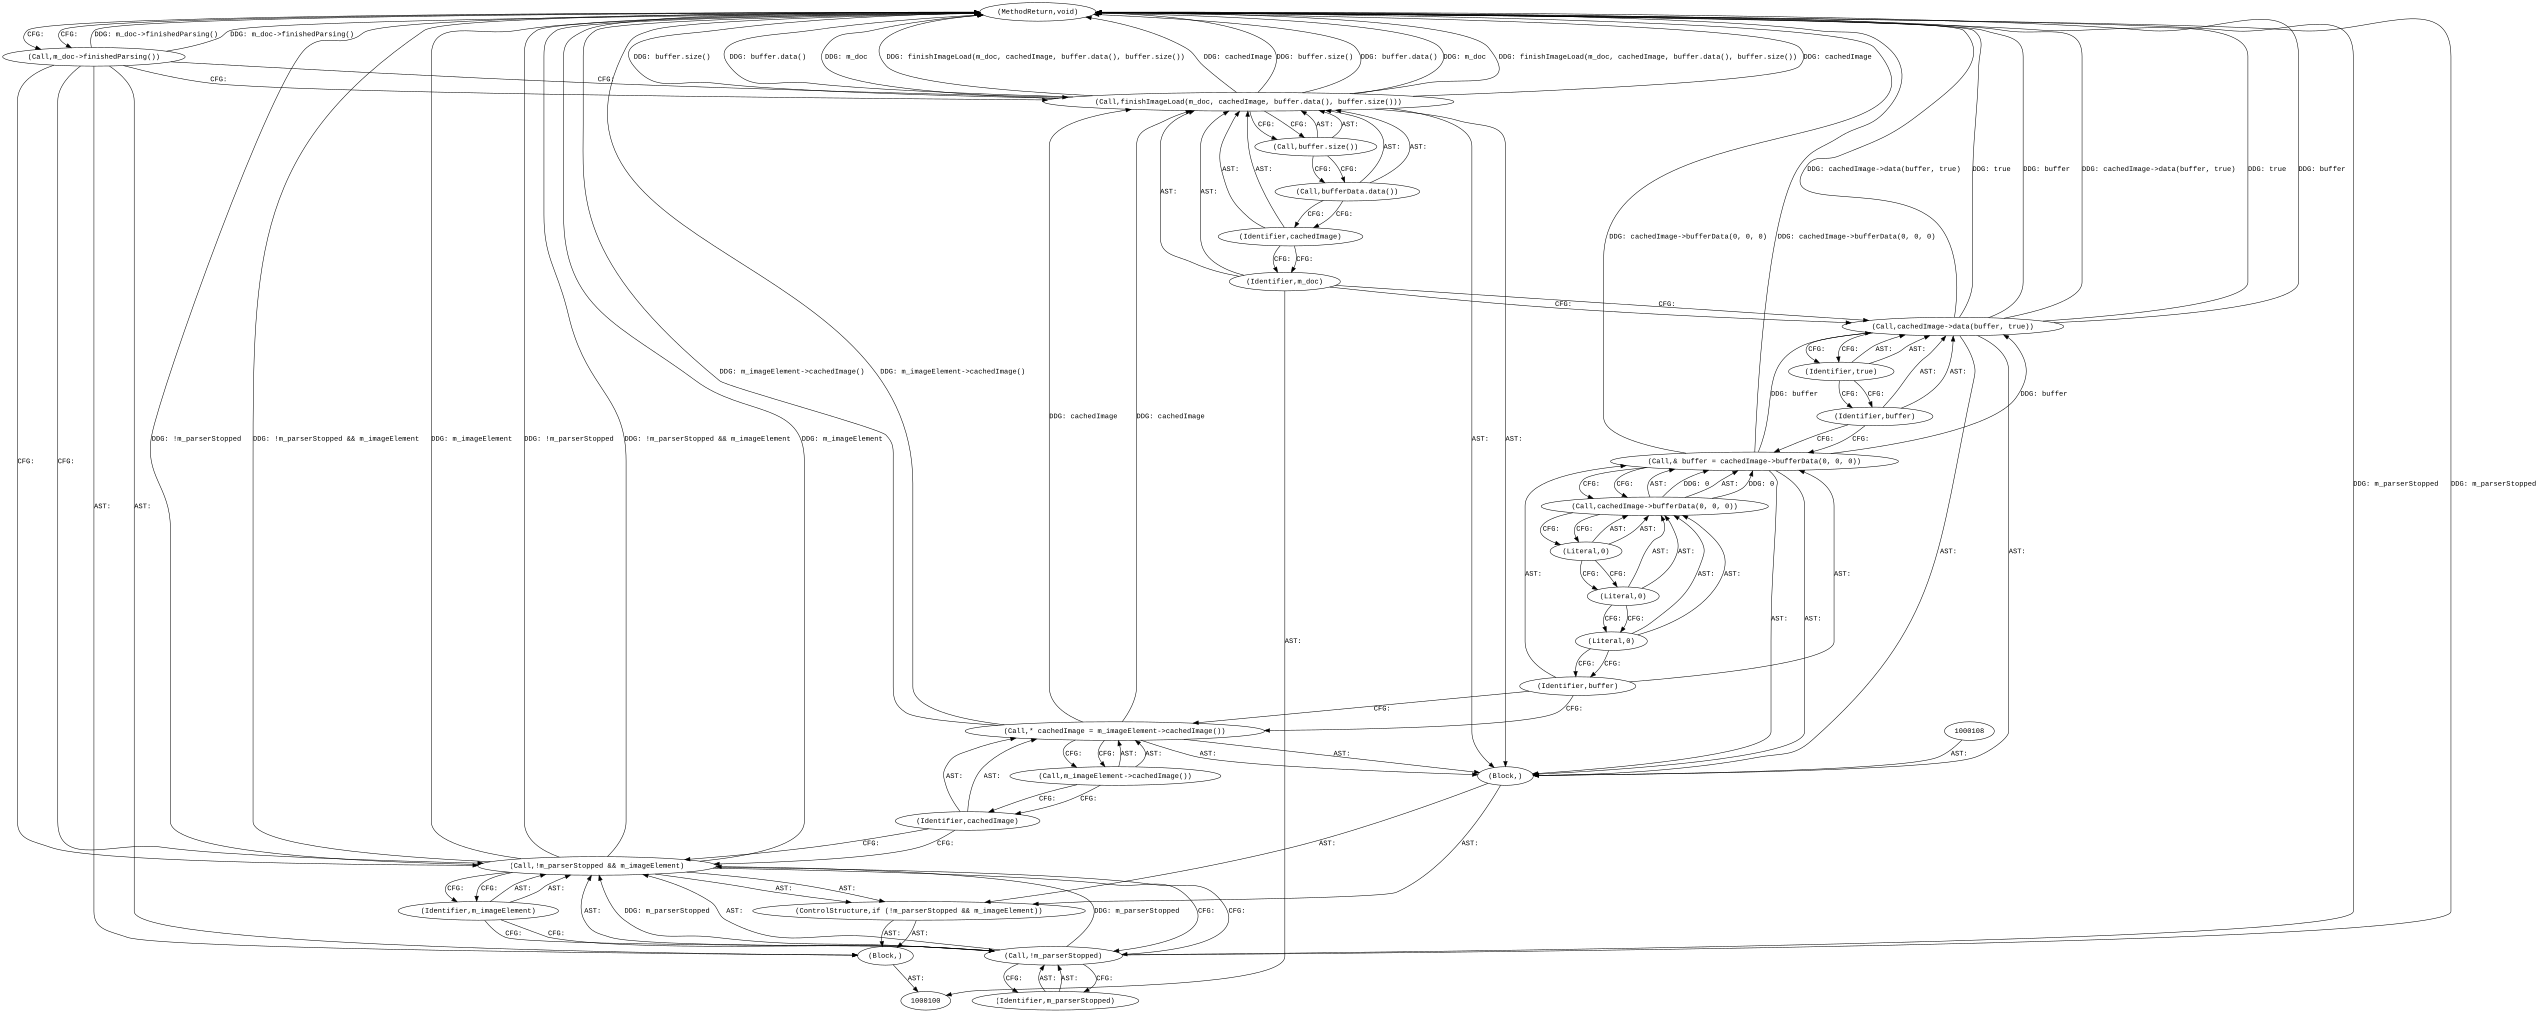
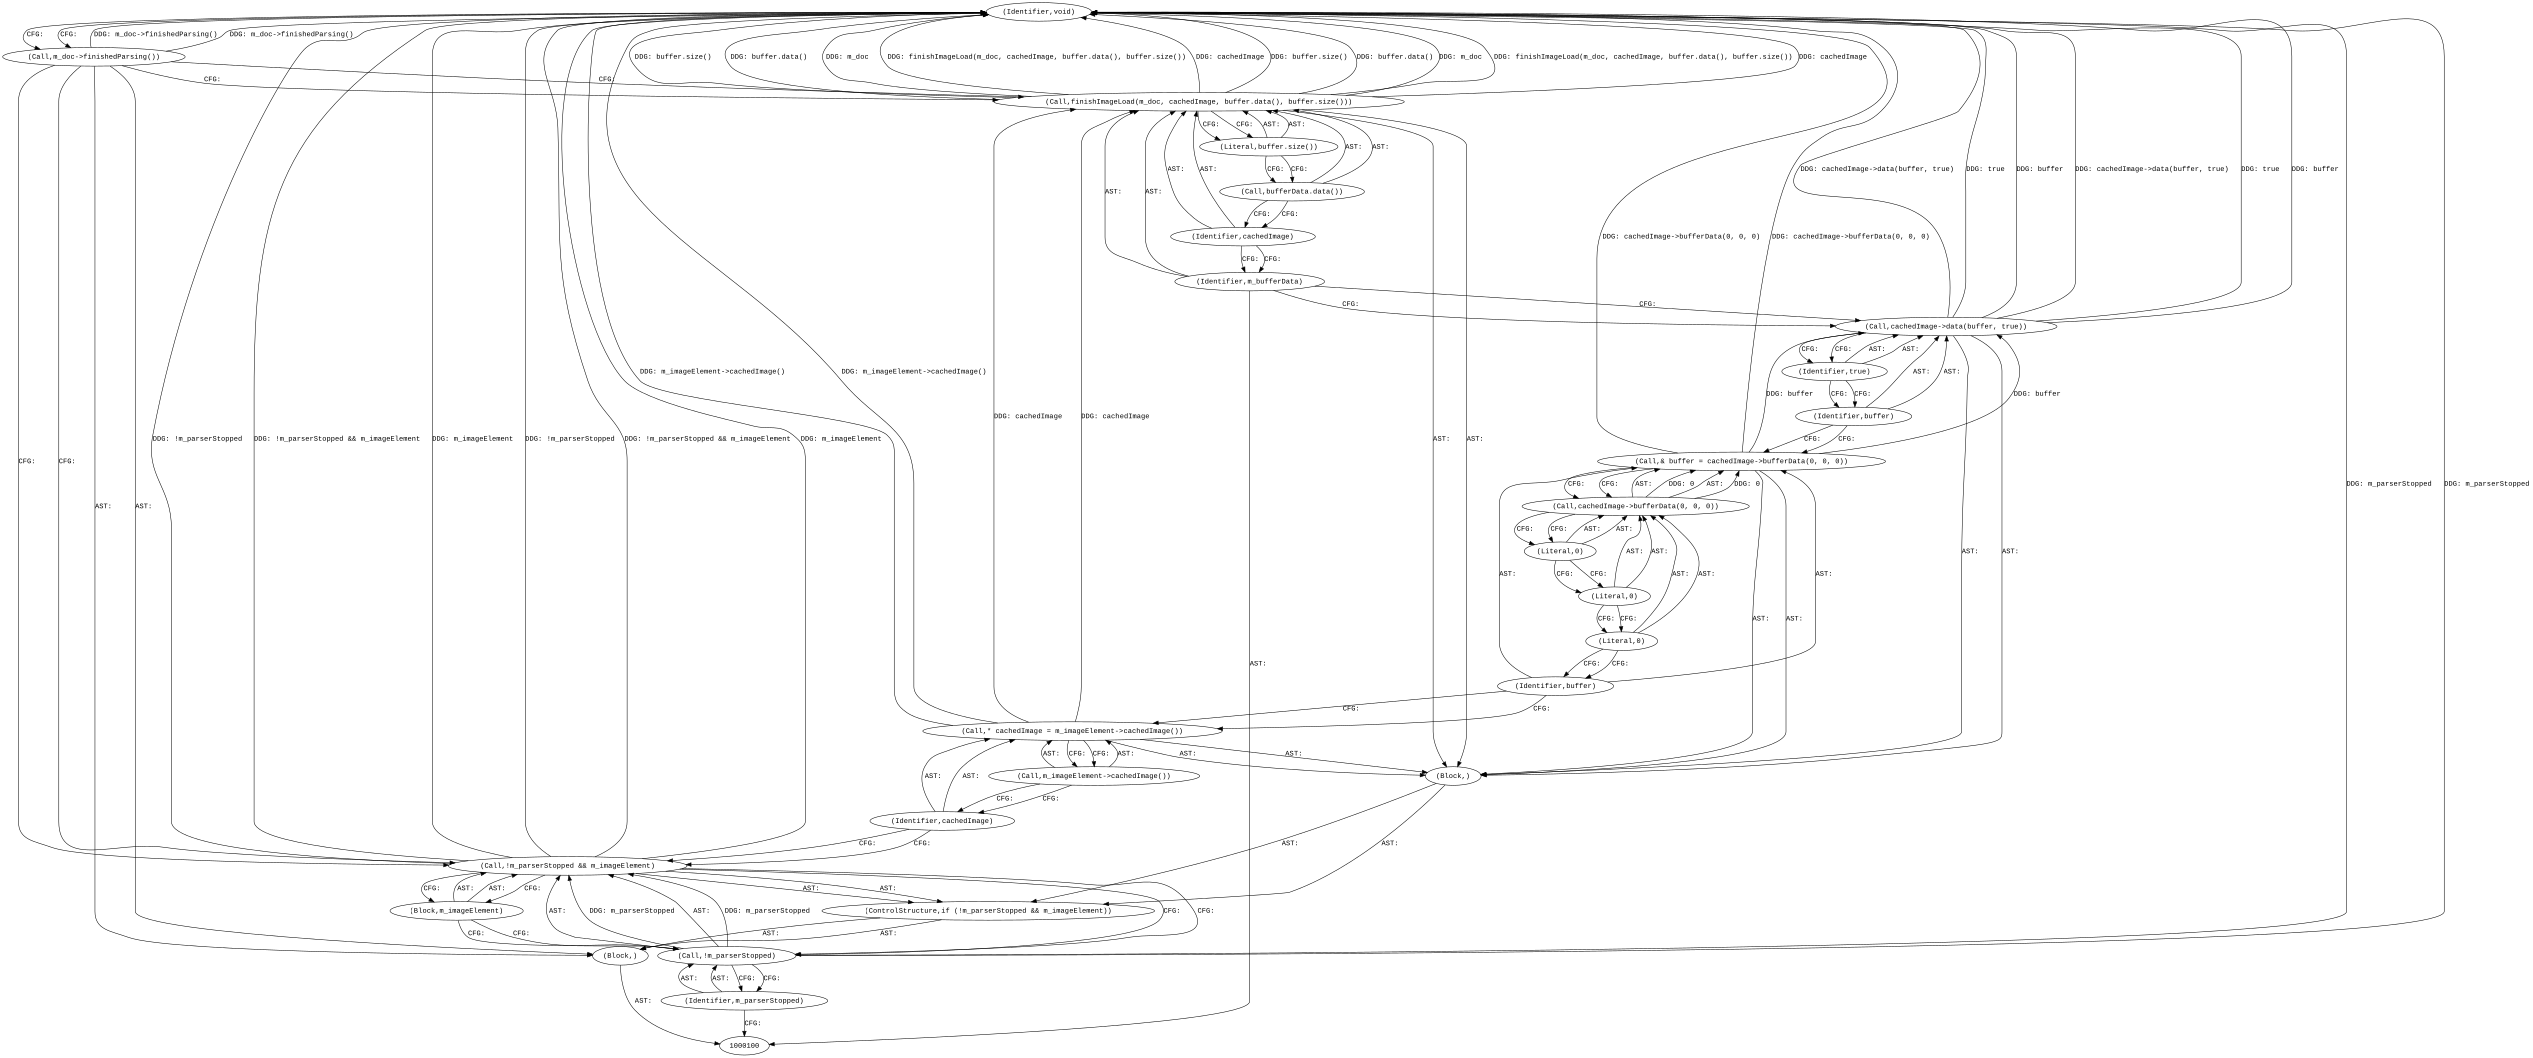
(1038, 12) -> (1039, 12)
(1316, 147) -> (1269, 147)
(1285, 282) -> (1250, 282)
(1969, 731) -> none
(478, 911) -> (457, 911)
none -> (744, 1021)
